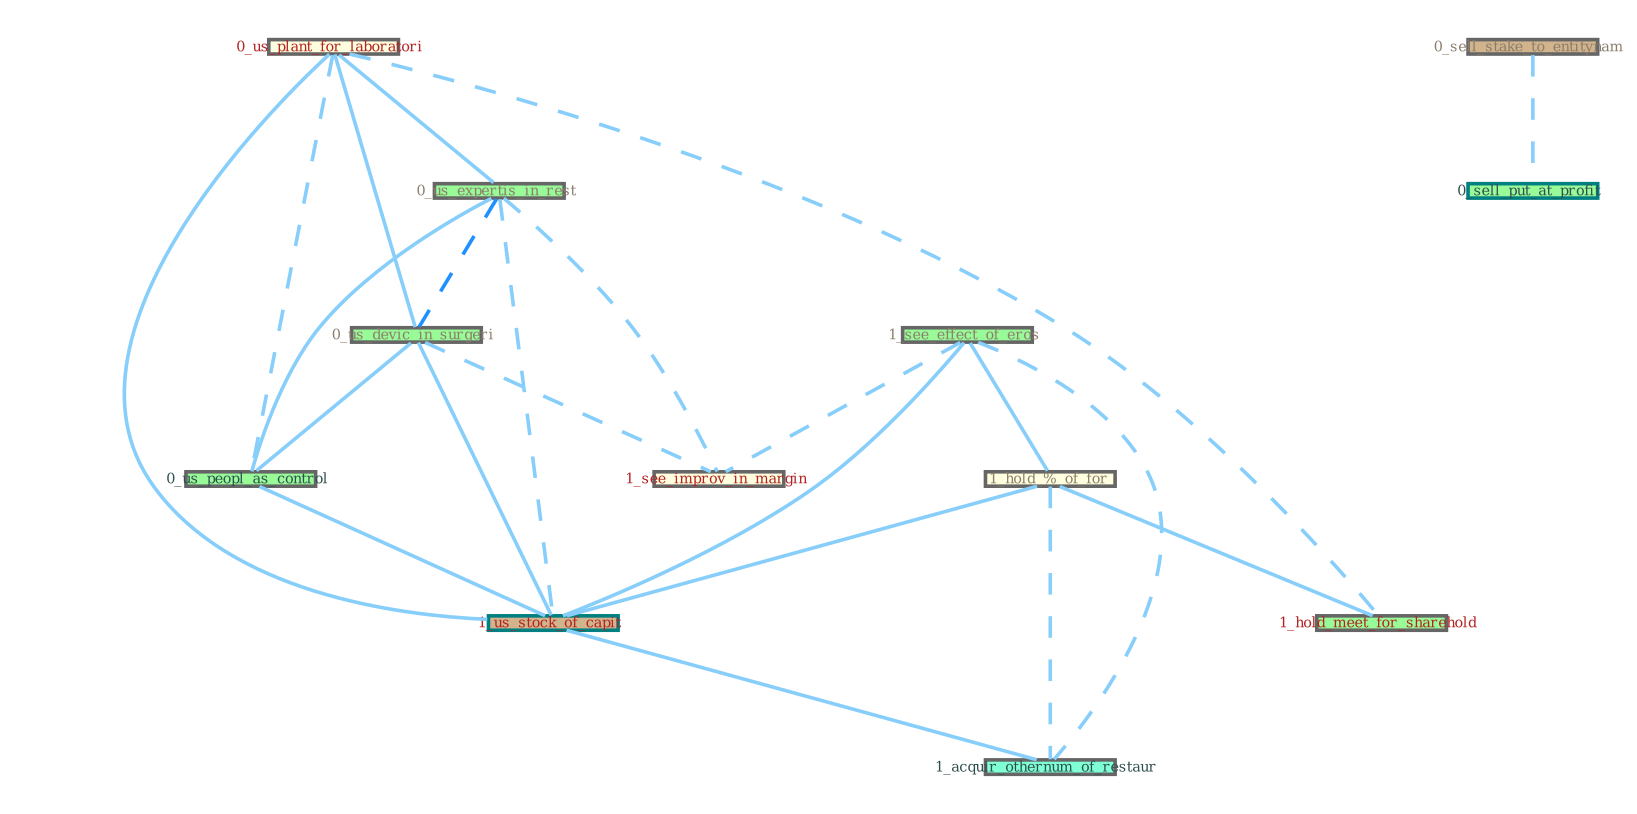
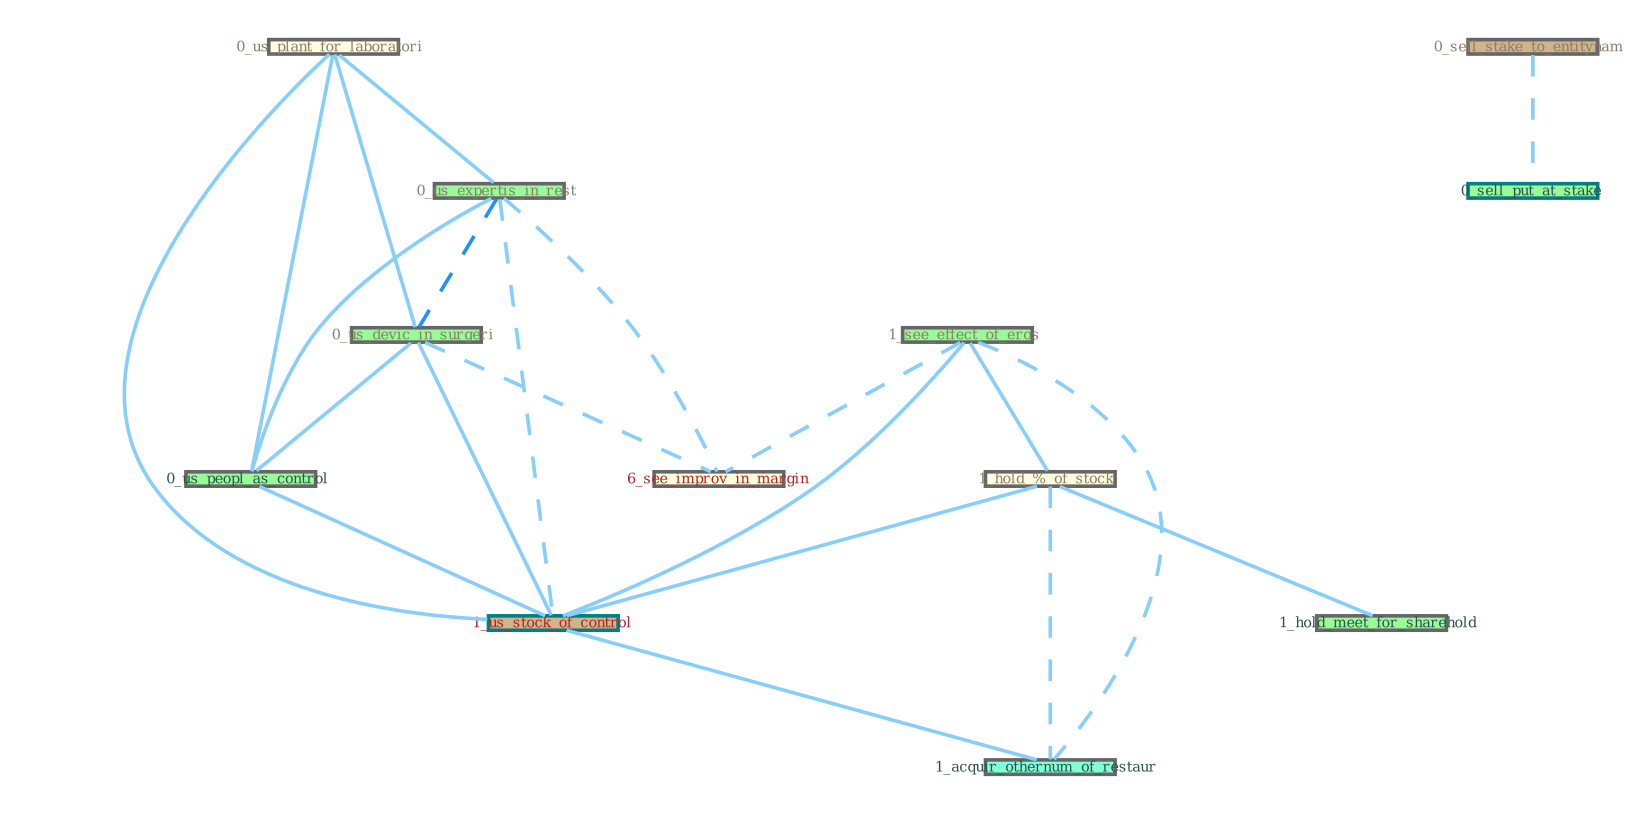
(334, 47) -> (334, 47)
(1533, 191) -> (1533, 191)
(914, 247) -> none
(292, 263) -> (292, 263)
(719, 479) -> (719, 479)
(1050, 479) -> (1050, 479)
(553, 623) -> (553, 623)
(1382, 623) -> (1382, 623)
